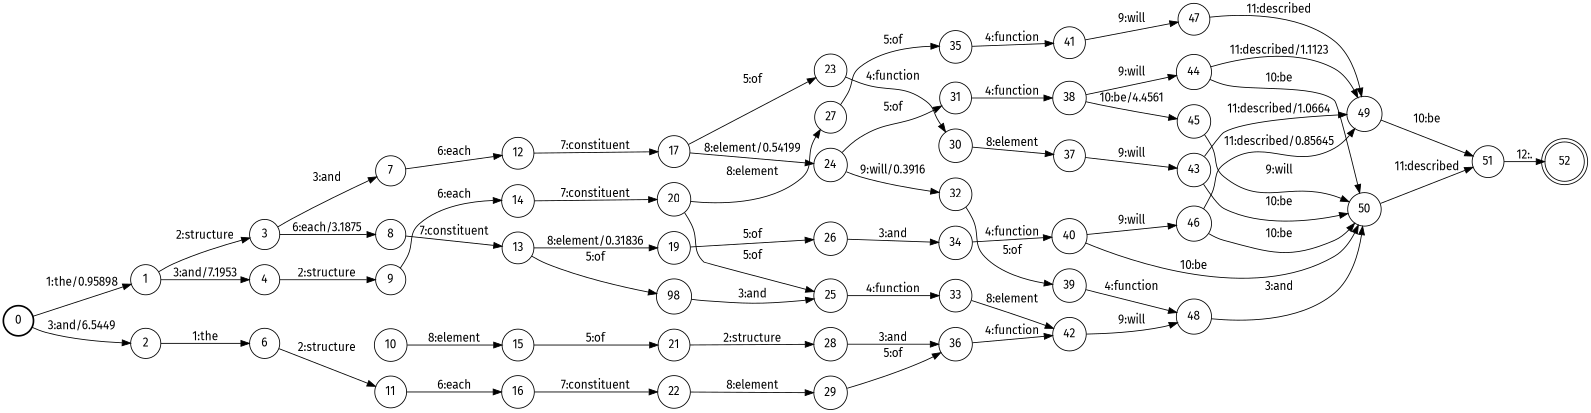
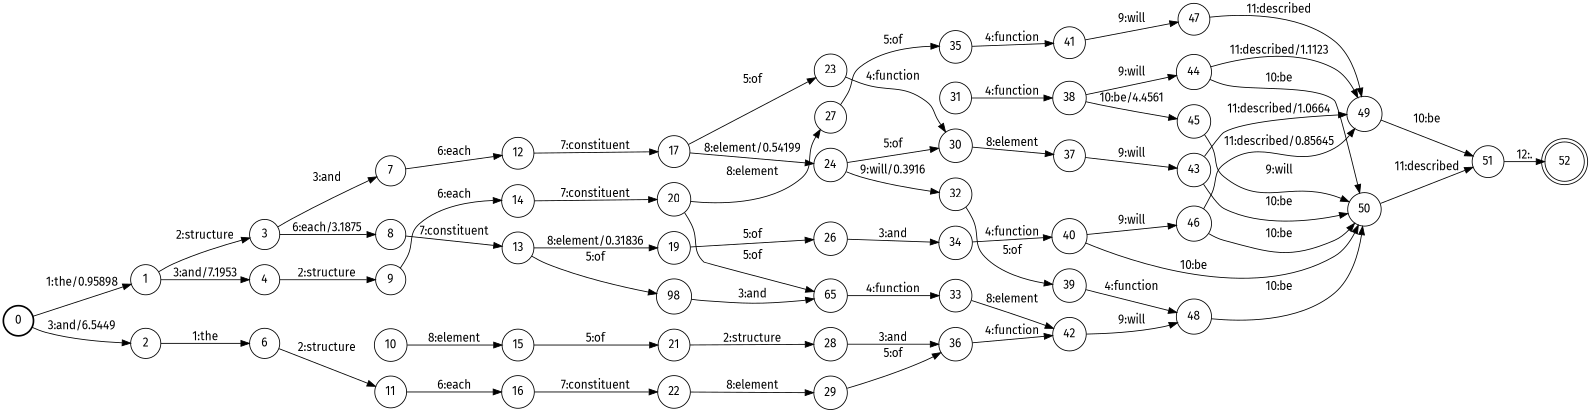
(885, 126) -> (889, 156)
(1279, 287) -> (1279, 287)
(831, 296) -> (831, 296)
